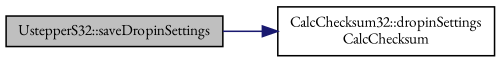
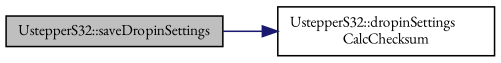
(386, 31) -> (386, 31)
